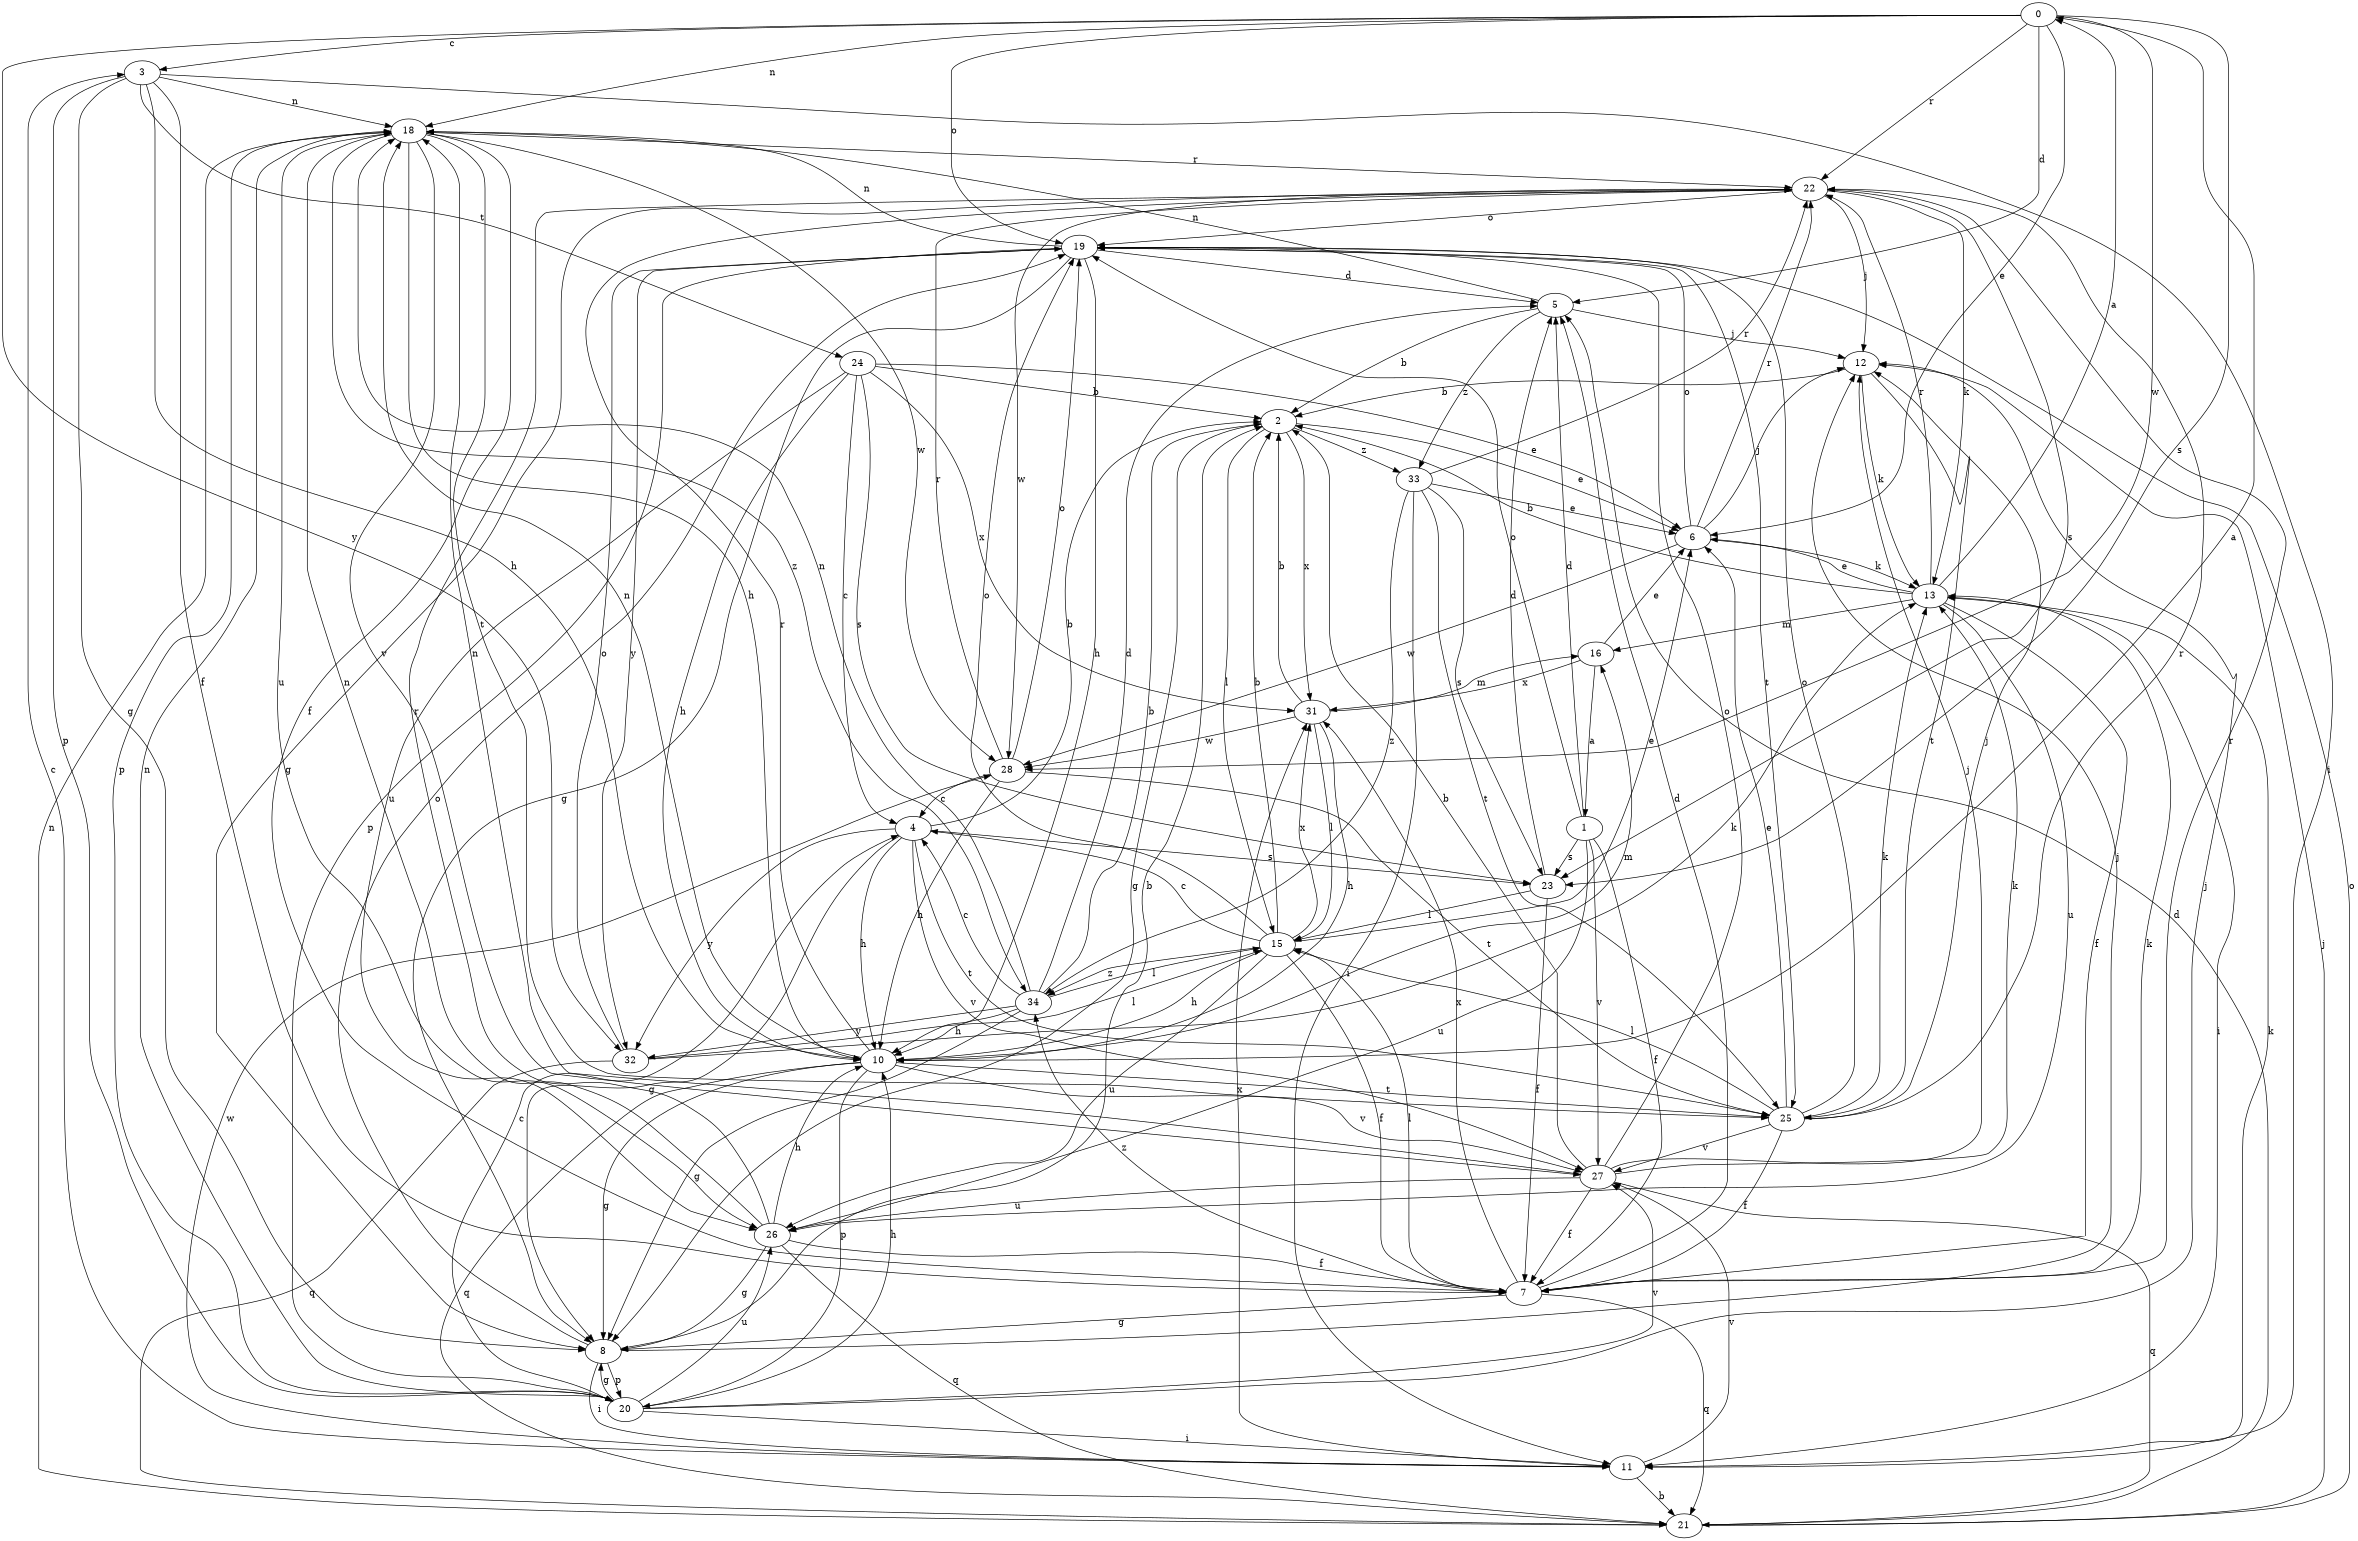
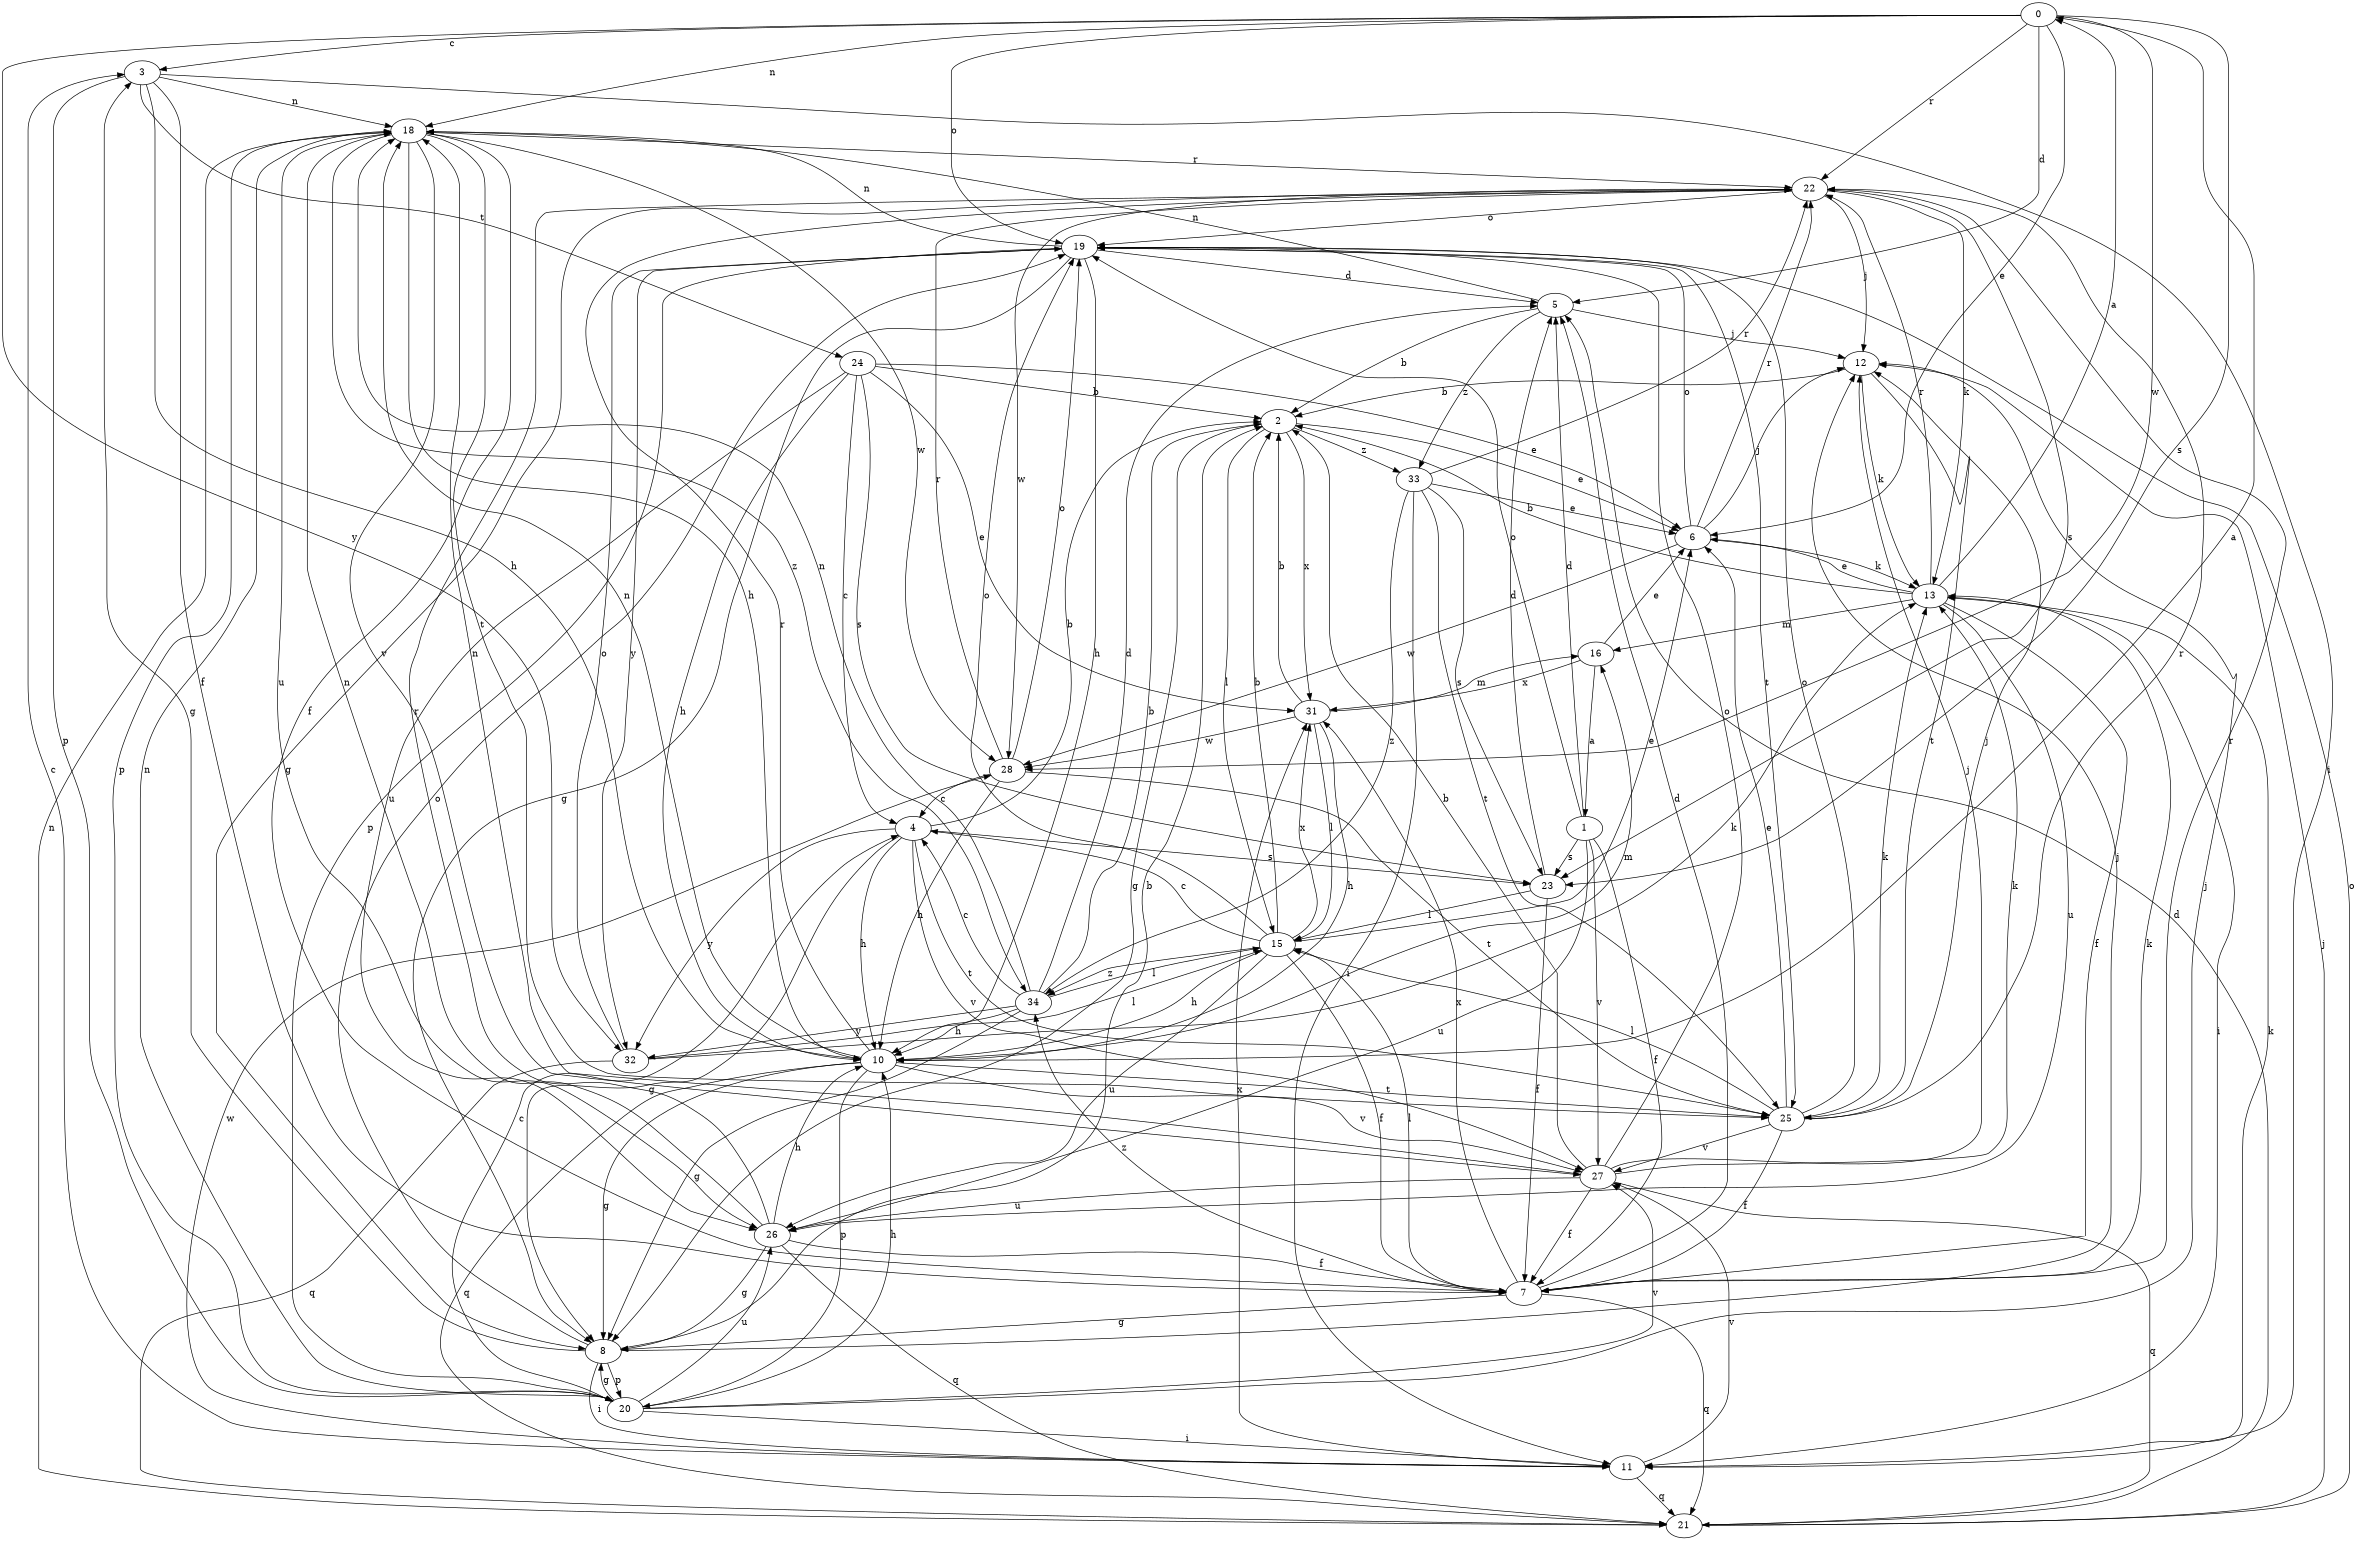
(982, 538) -> (982, 538)
(166, 822) -> (191, 807)
(1662, 1497) -> (1662, 1497)
